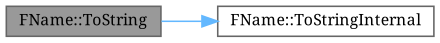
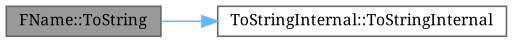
(326, 21) -> (362, 21)
